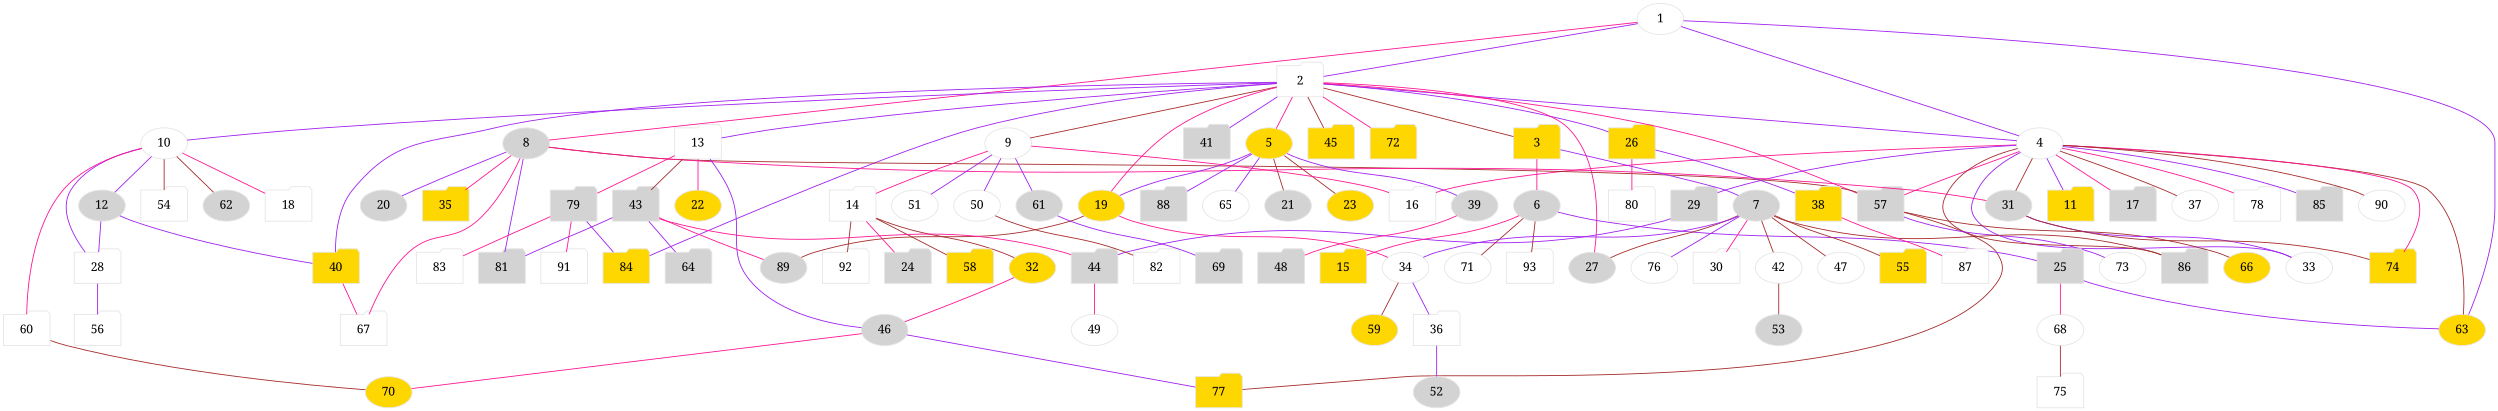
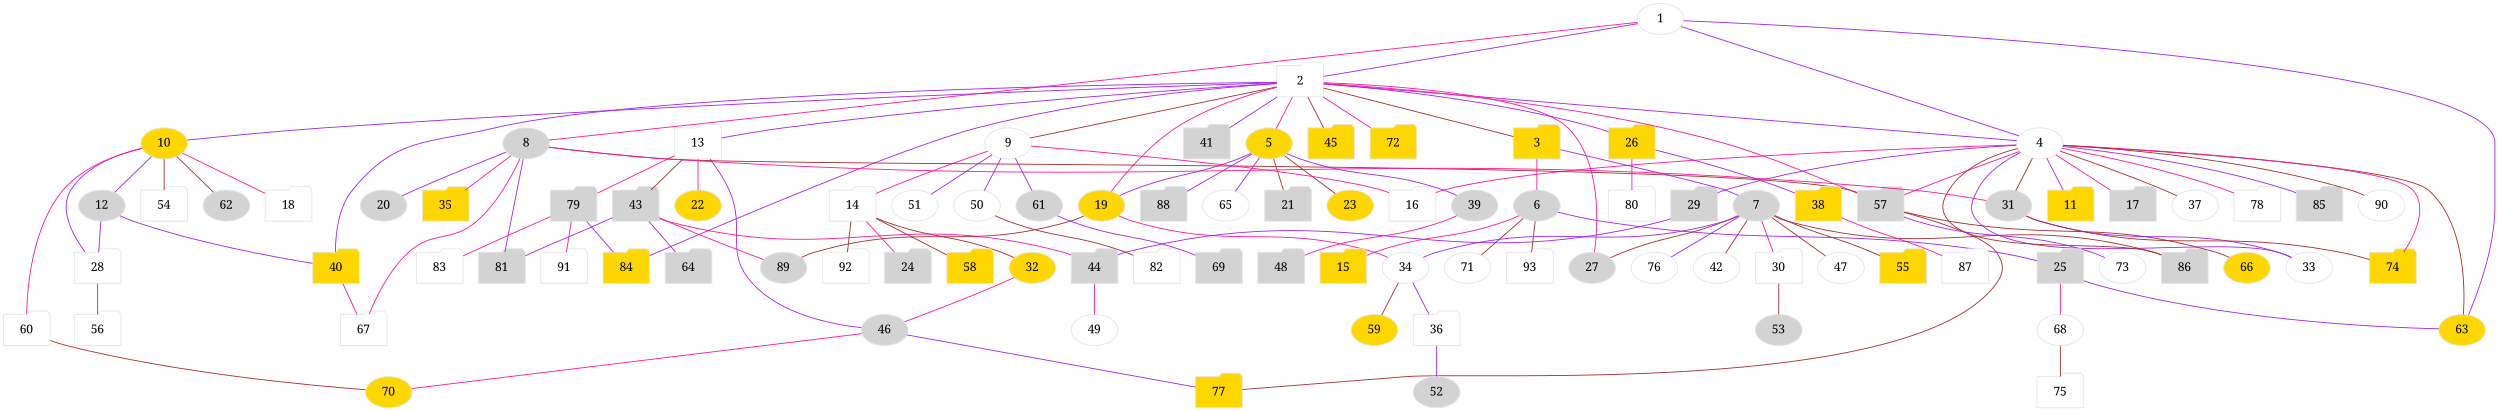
(164, 143) -> (164, 143)
(1288, 206) -> (1288, 206)
(1779, 299) -> (1779, 299)
